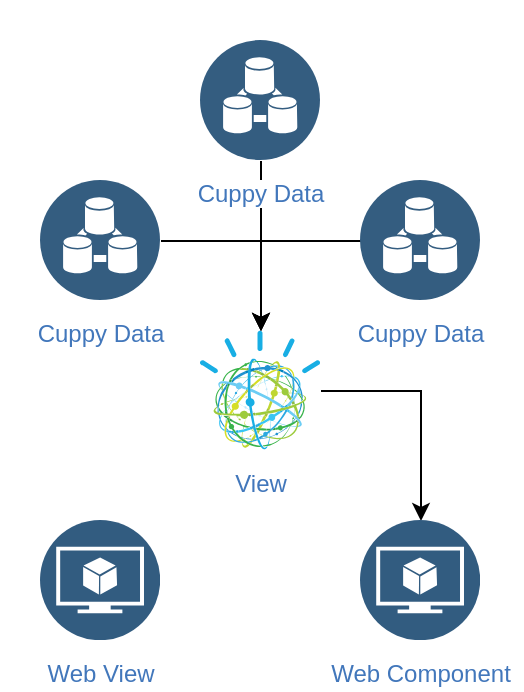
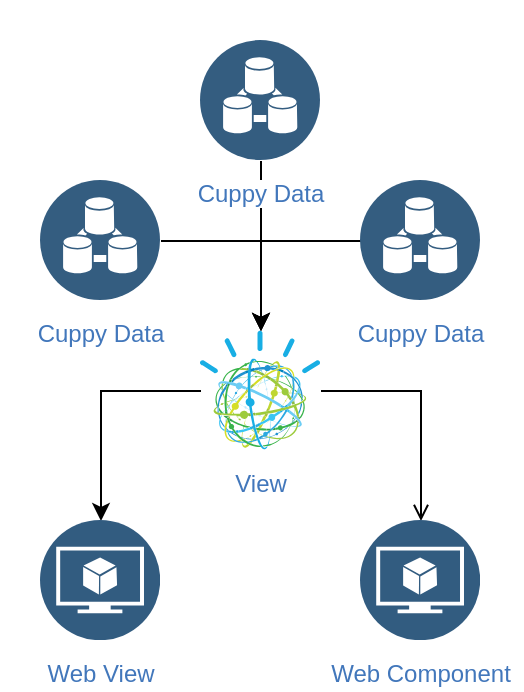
none -> (101, 399)
(421, 506) -> (421, 508)
